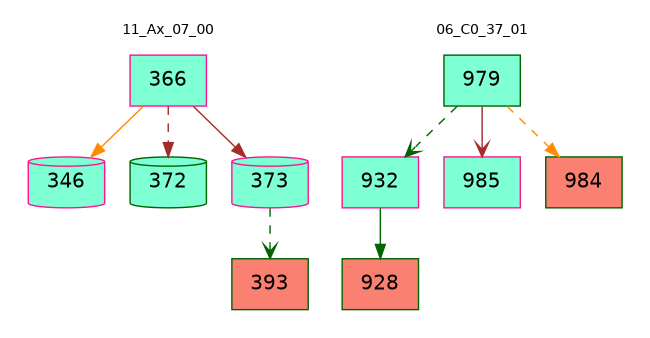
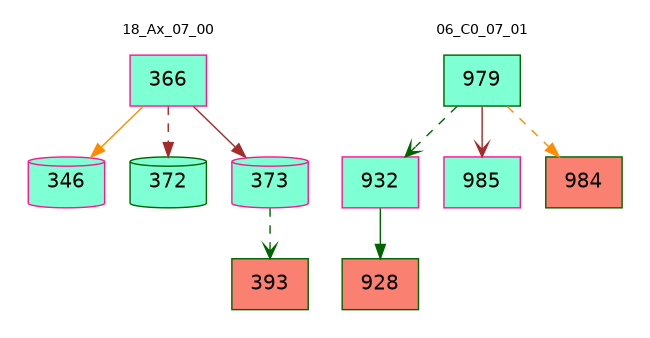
(168, 30) -> (168, 30)
(482, 30) -> (482, 30)
